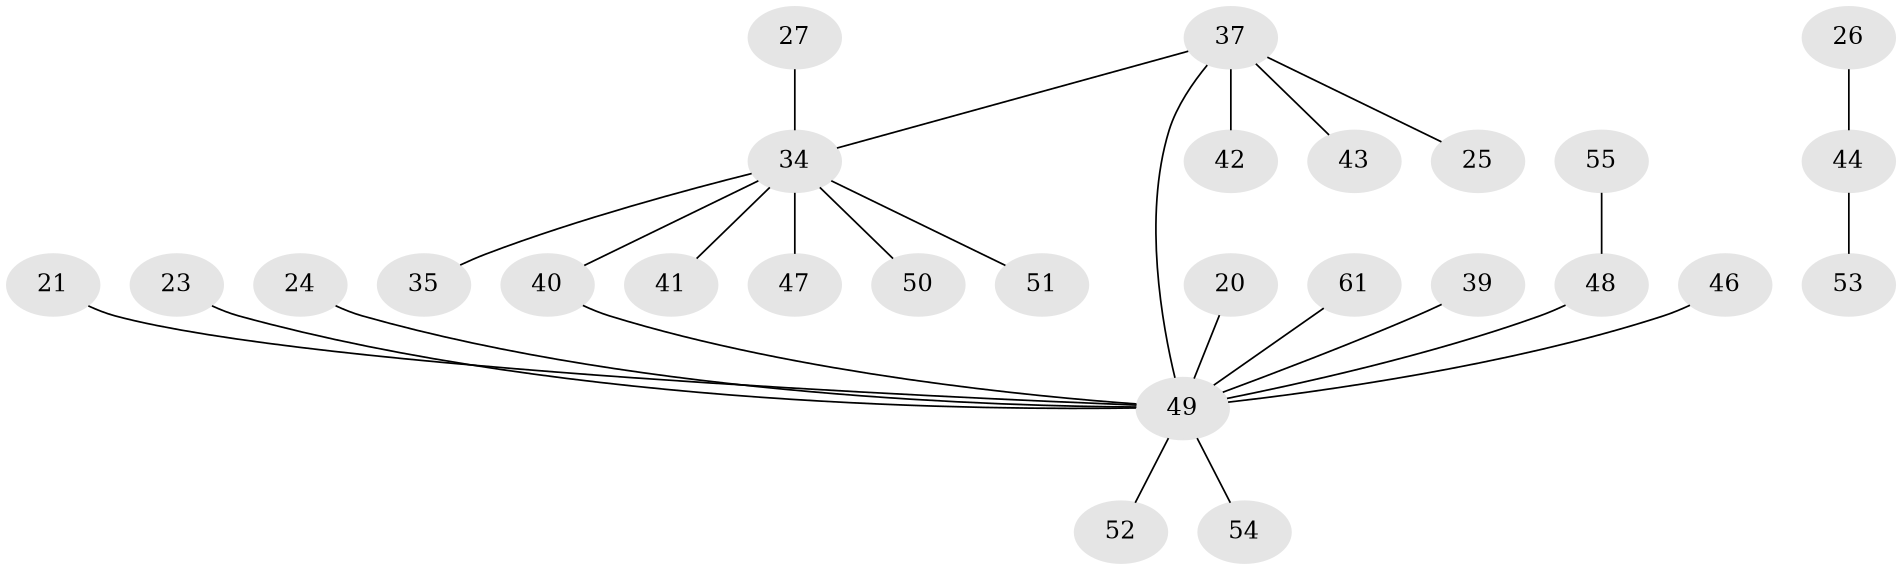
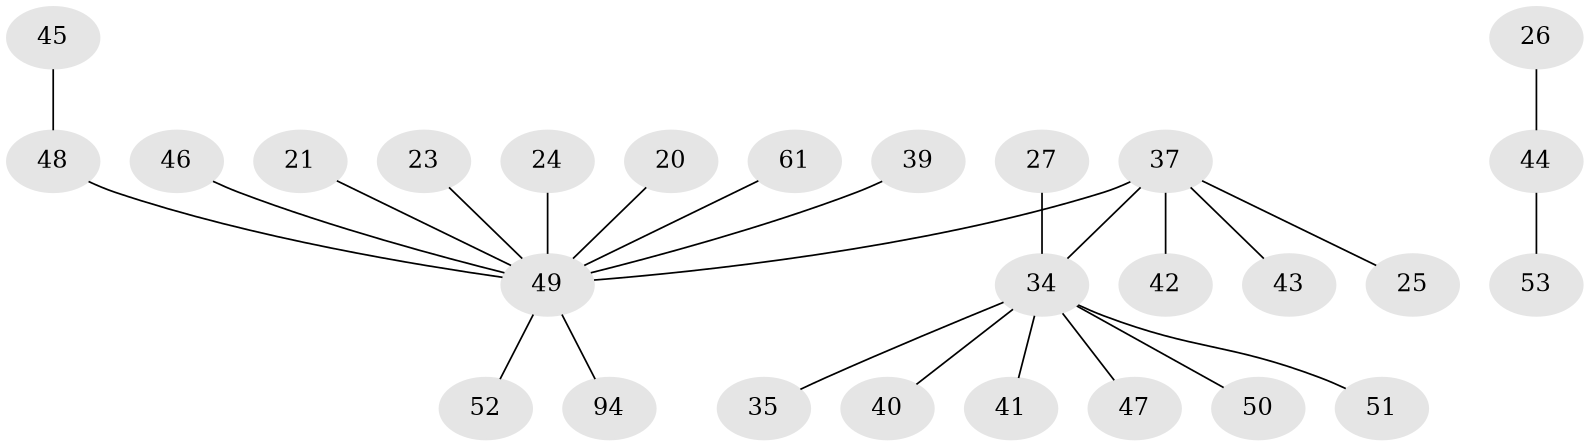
(1602, 161) -> (53, 38)
(857, 371) -> none
(1245, 532) -> (609, 409)
